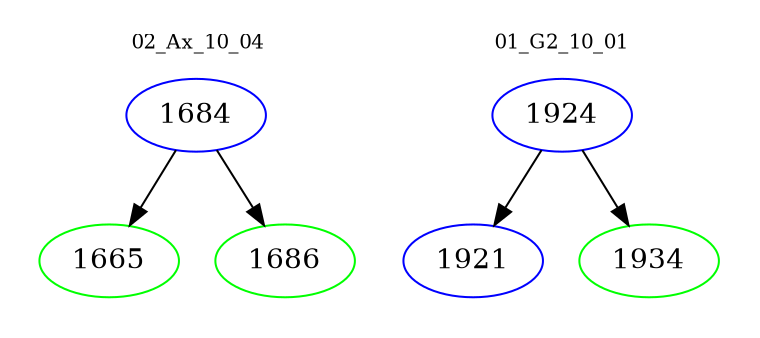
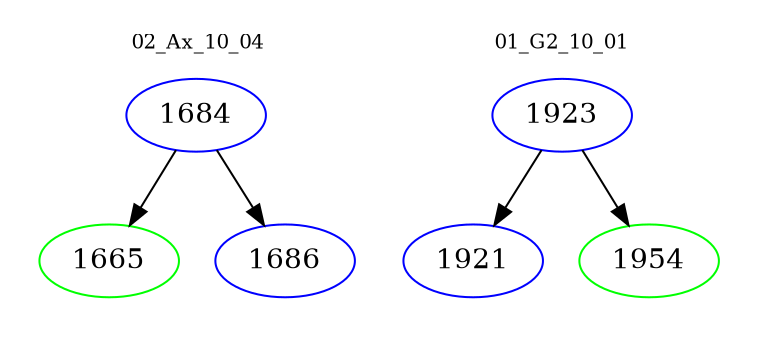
(562, 115) -> (562, 115)
(285, 261) -> (285, 261)
(649, 261) -> (649, 261)
